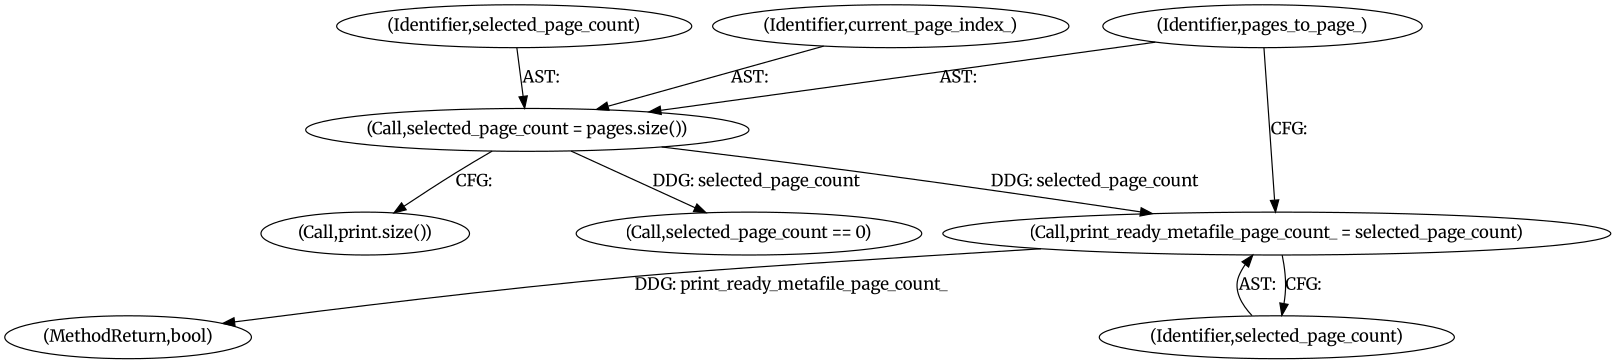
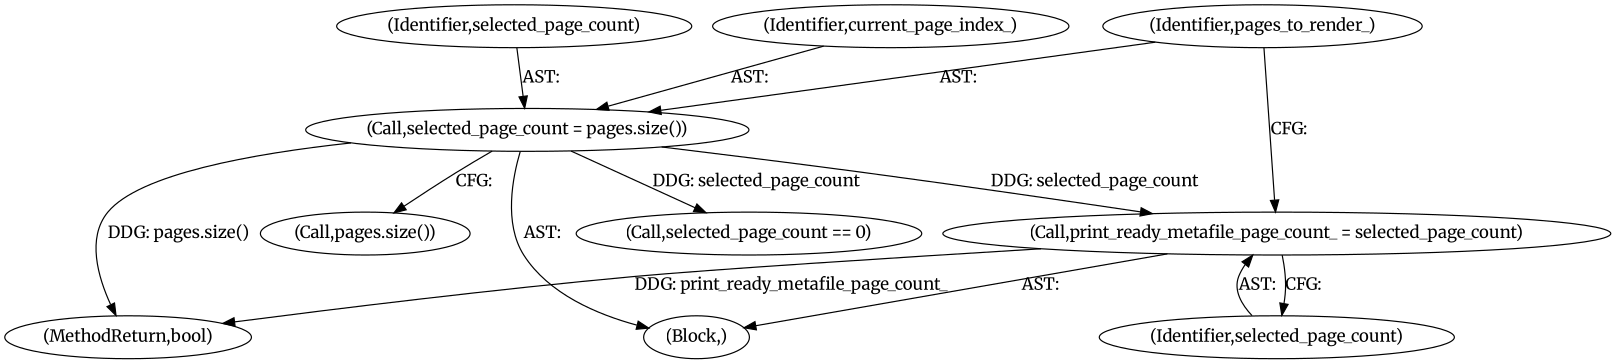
(1263, 26) -> (1263, 26)
none -> (177, 175)
(365, 234) -> (365, 234)
none -> (697, 337)
